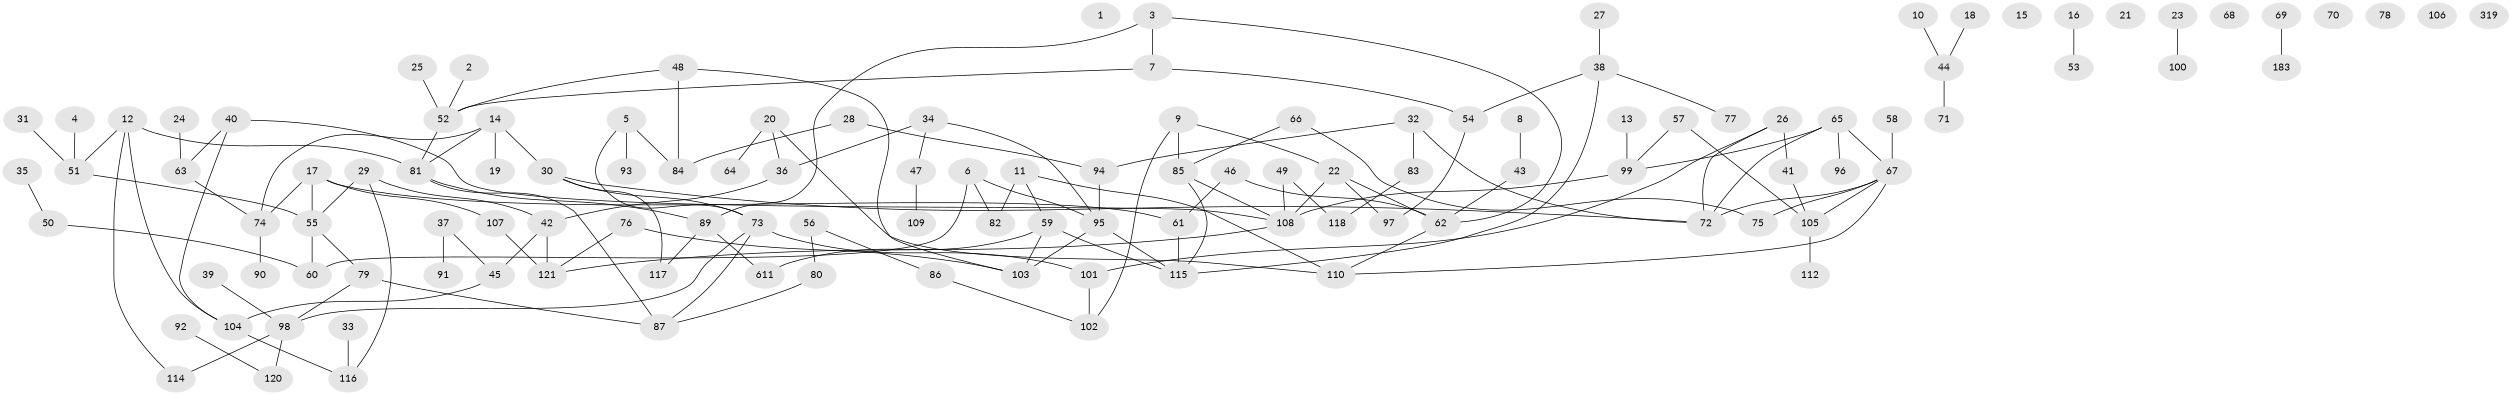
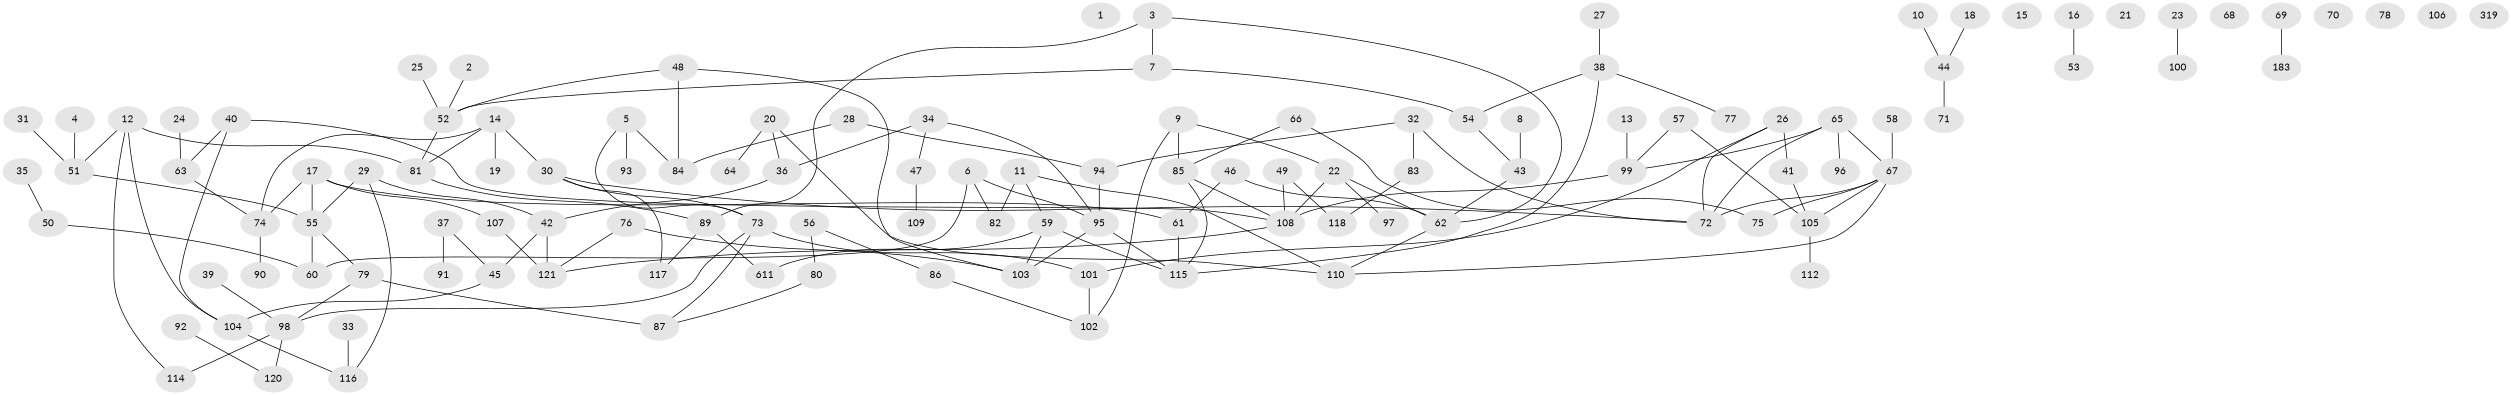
(1443, 180) -> (1494, 146)
(572, 210) -> none
